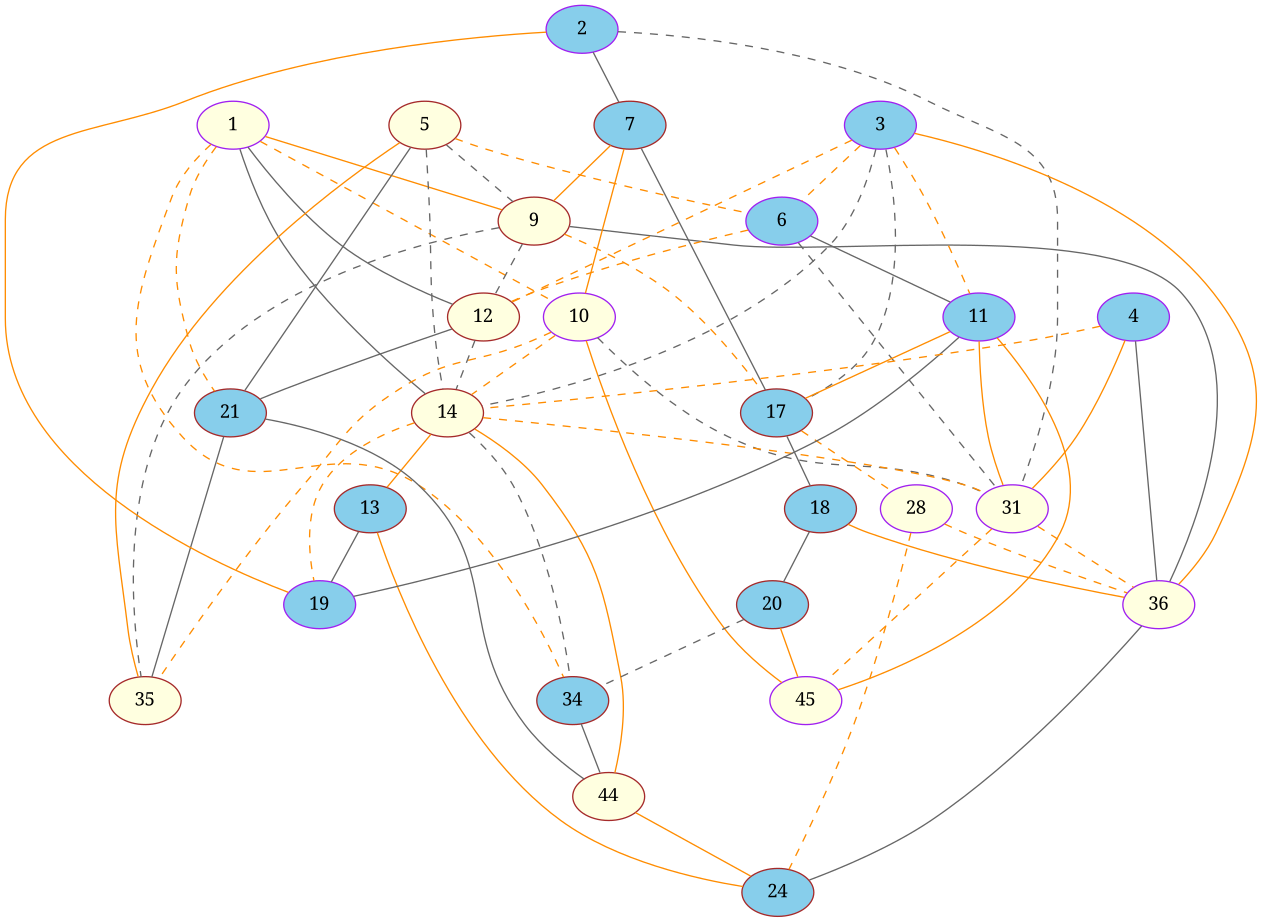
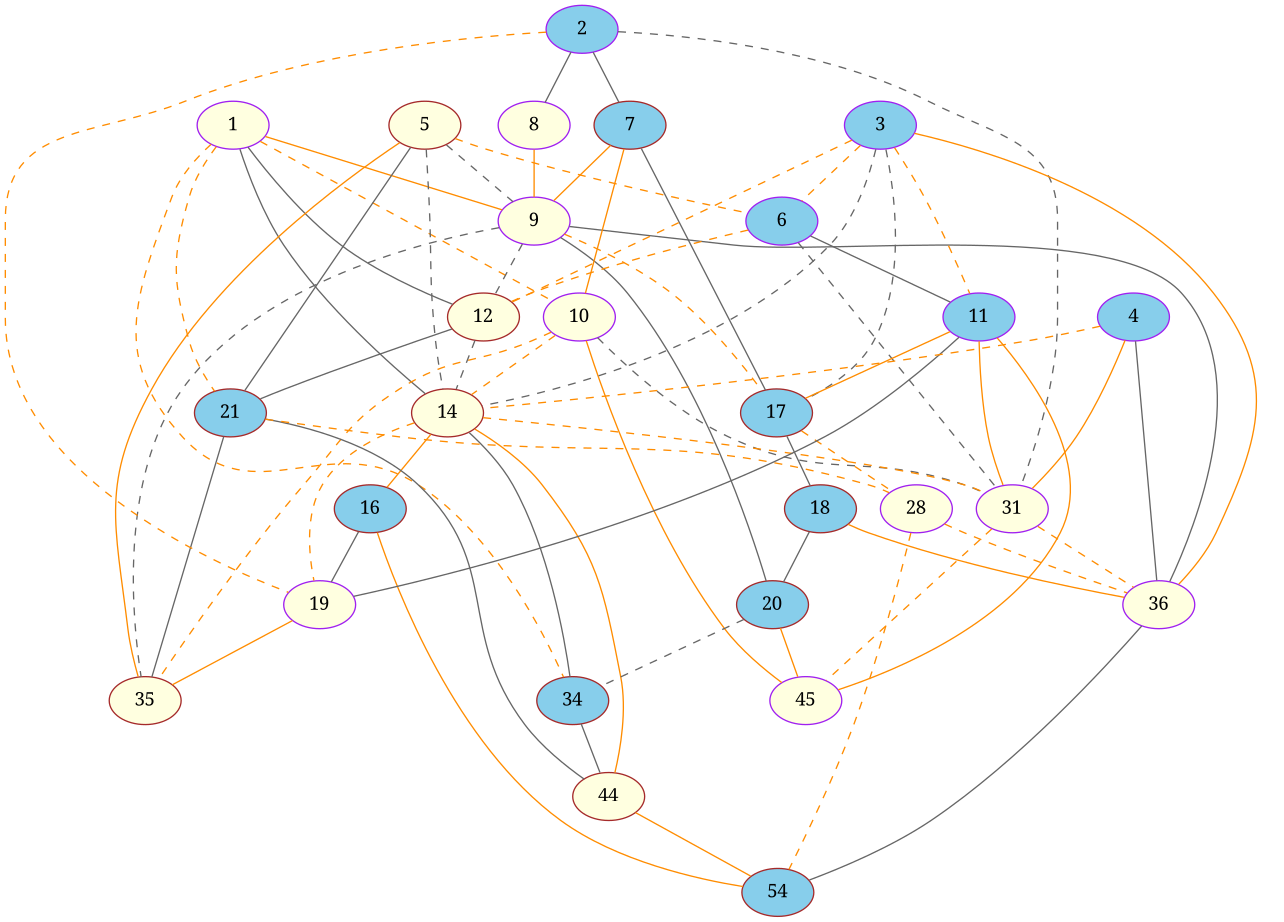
none -> (534, 125)
(15, 177) -> (15, 177)
(534, 221) -> (534, 221)
none -> (695, 401)
none -> (579, 448)
(370, 509) -> (370, 509)
(537, 539) -> (537, 539)
(320, 605) -> (320, 605)
none -> (232, 653)
(778, 892) -> (778, 892)
